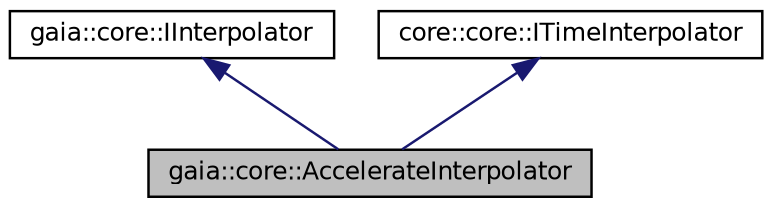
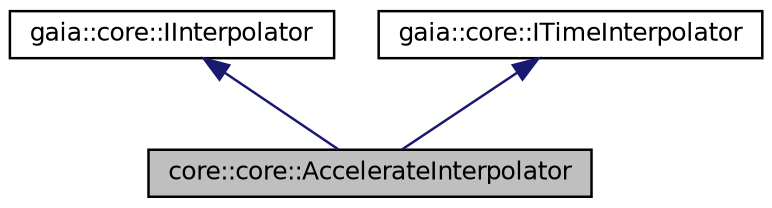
(570, 35) -> (570, 35)
(370, 173) -> (370, 173)
